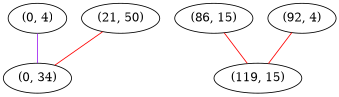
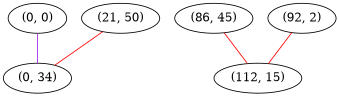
(37, 18) -> (37, 18)
(214, 18) -> (214, 18)
(302, 18) -> (302, 18)
(258, 78) -> (258, 78)
